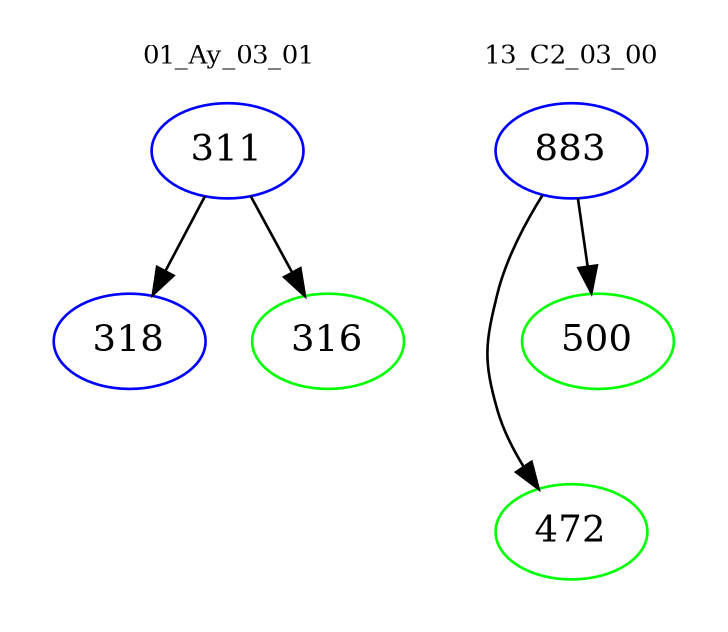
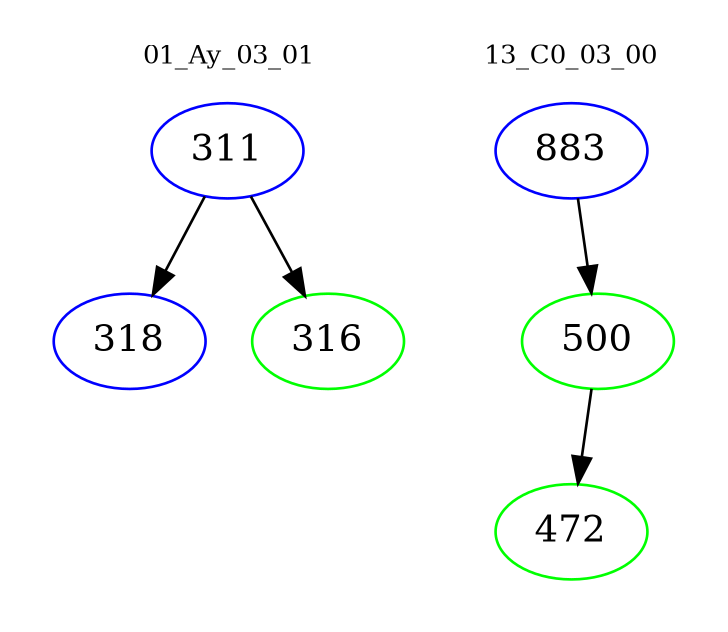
(572, 57) -> (572, 57)
(490, 329) -> (587, 423)
